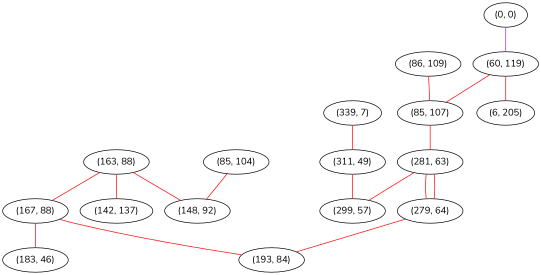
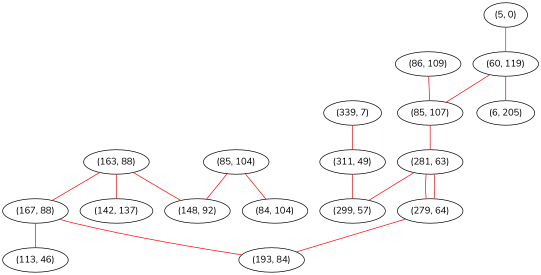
(506, 15) -> (506, 15)
none -> (275, 211)
(35, 260) -> (35, 260)
